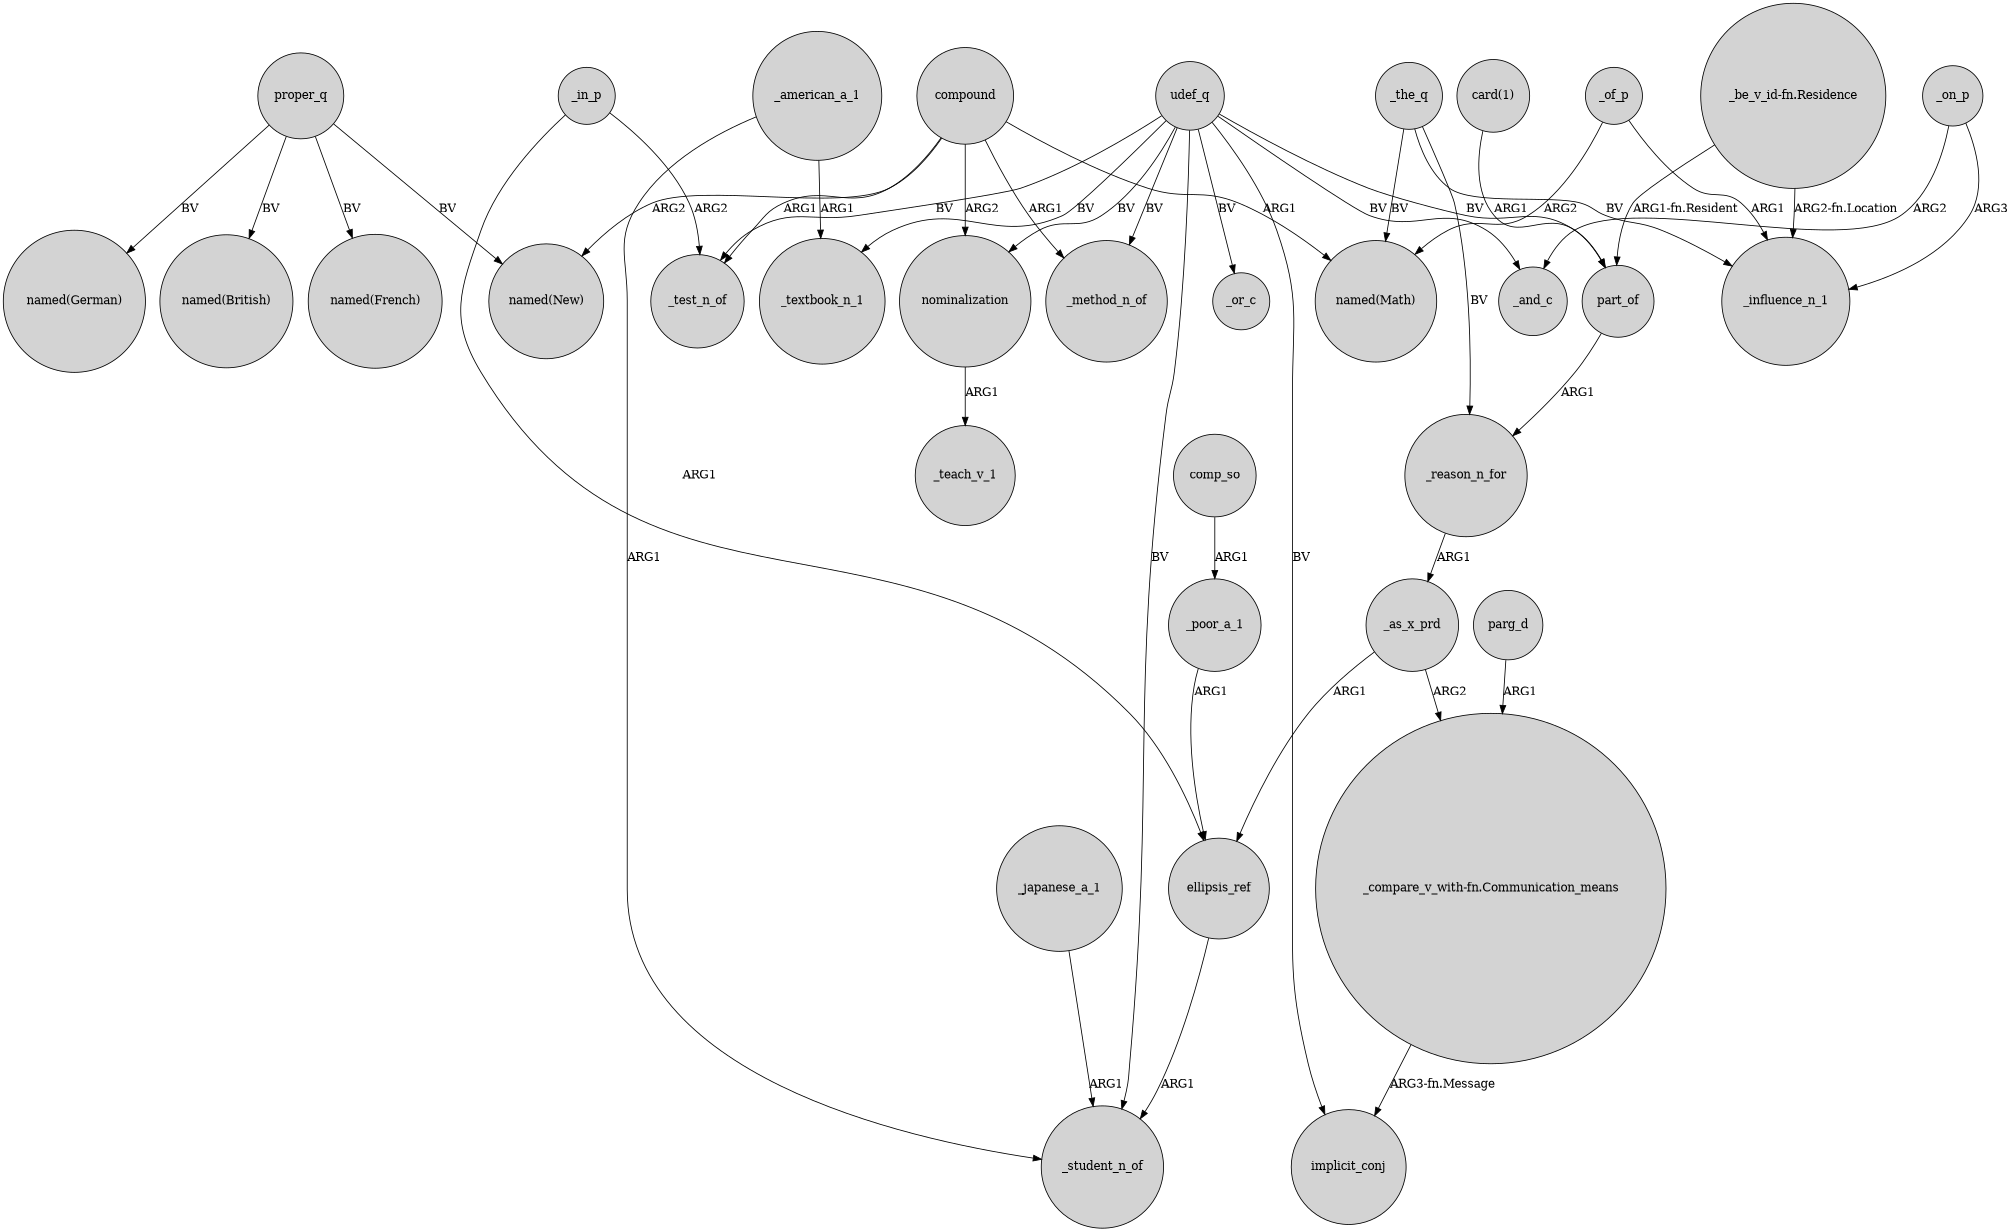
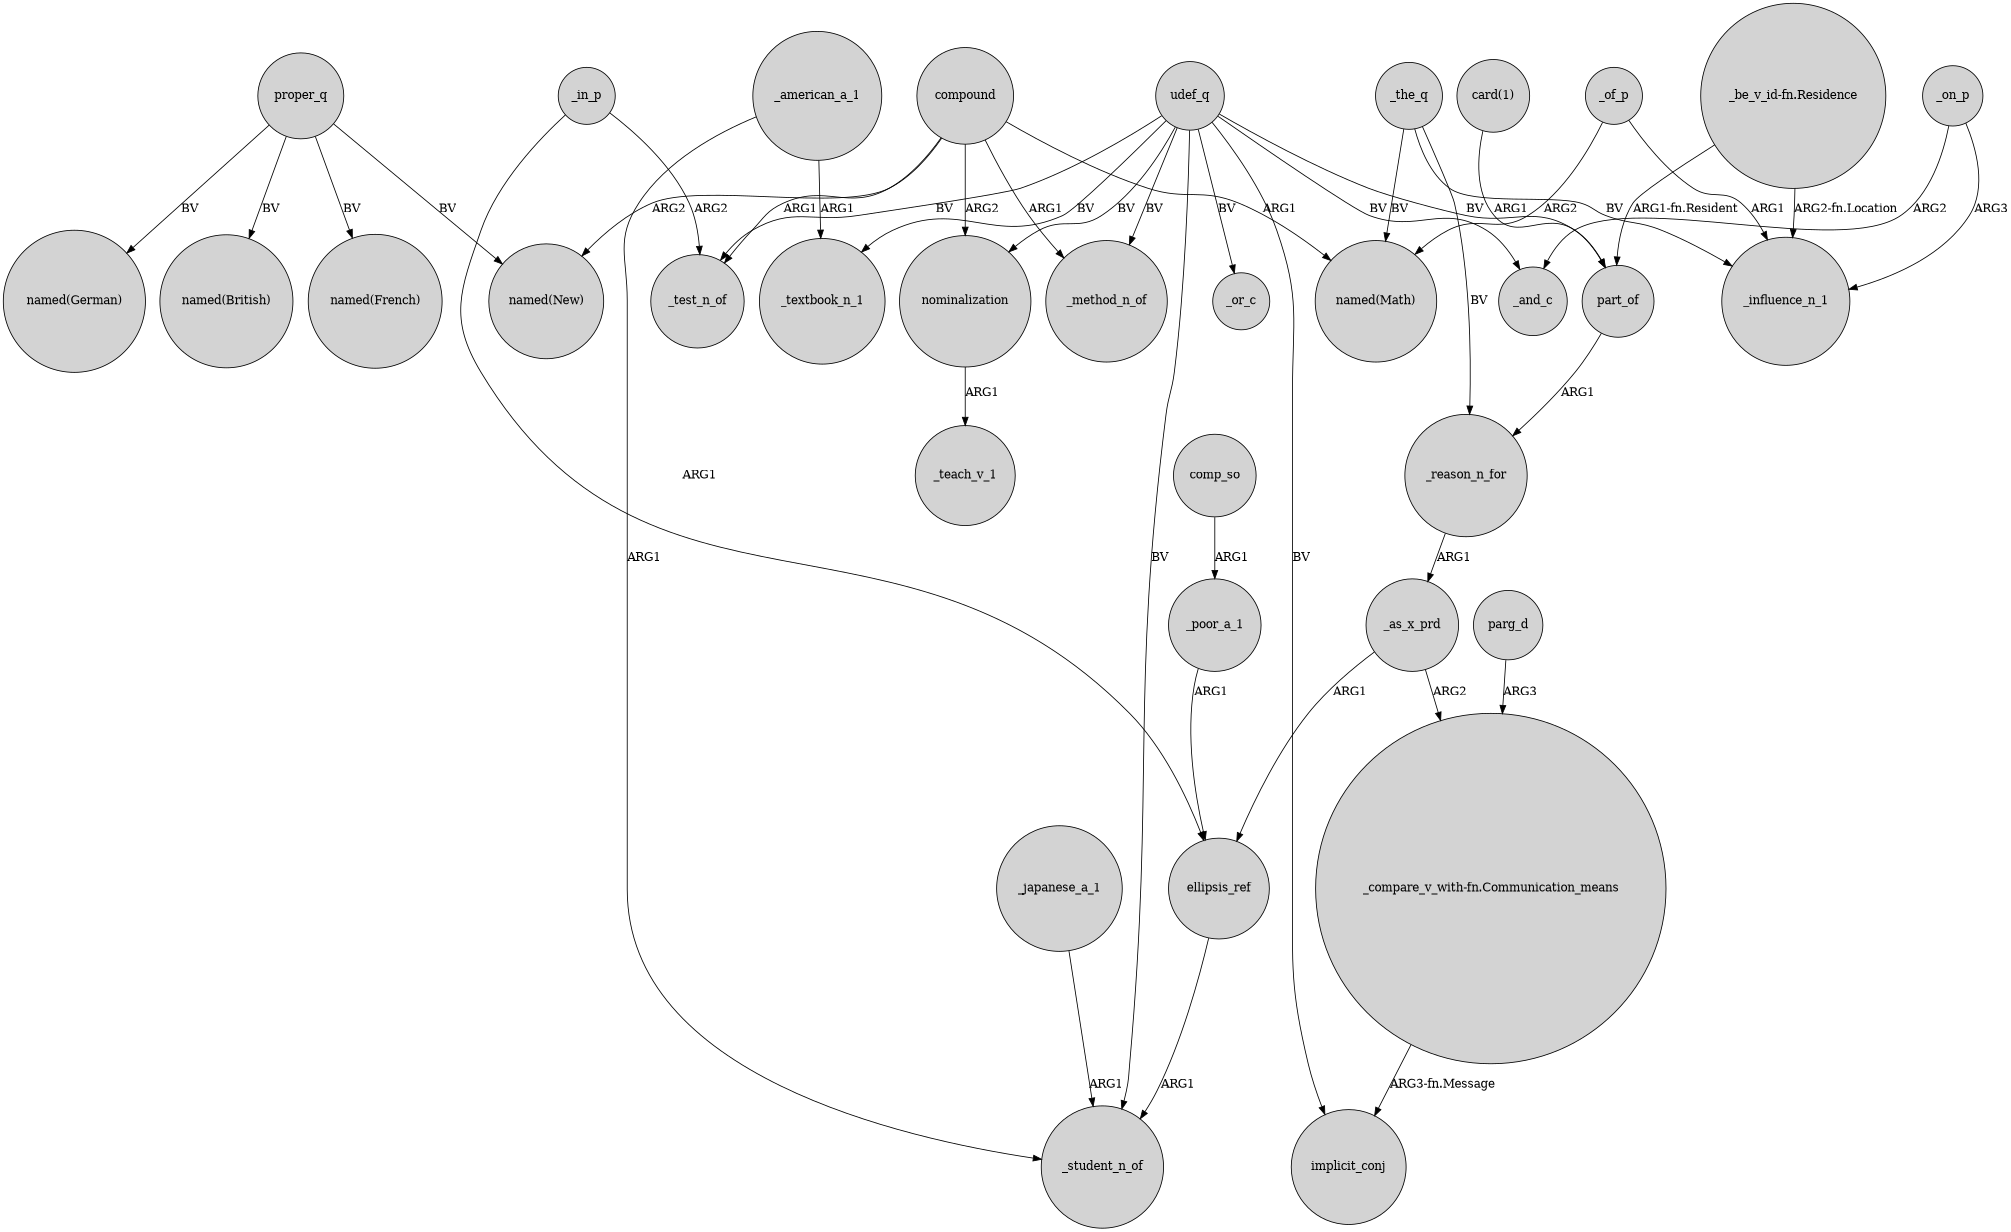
(1520, 692) -> (1520, 692)
